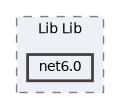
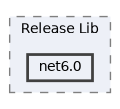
(60, 30) -> (60, 30)
